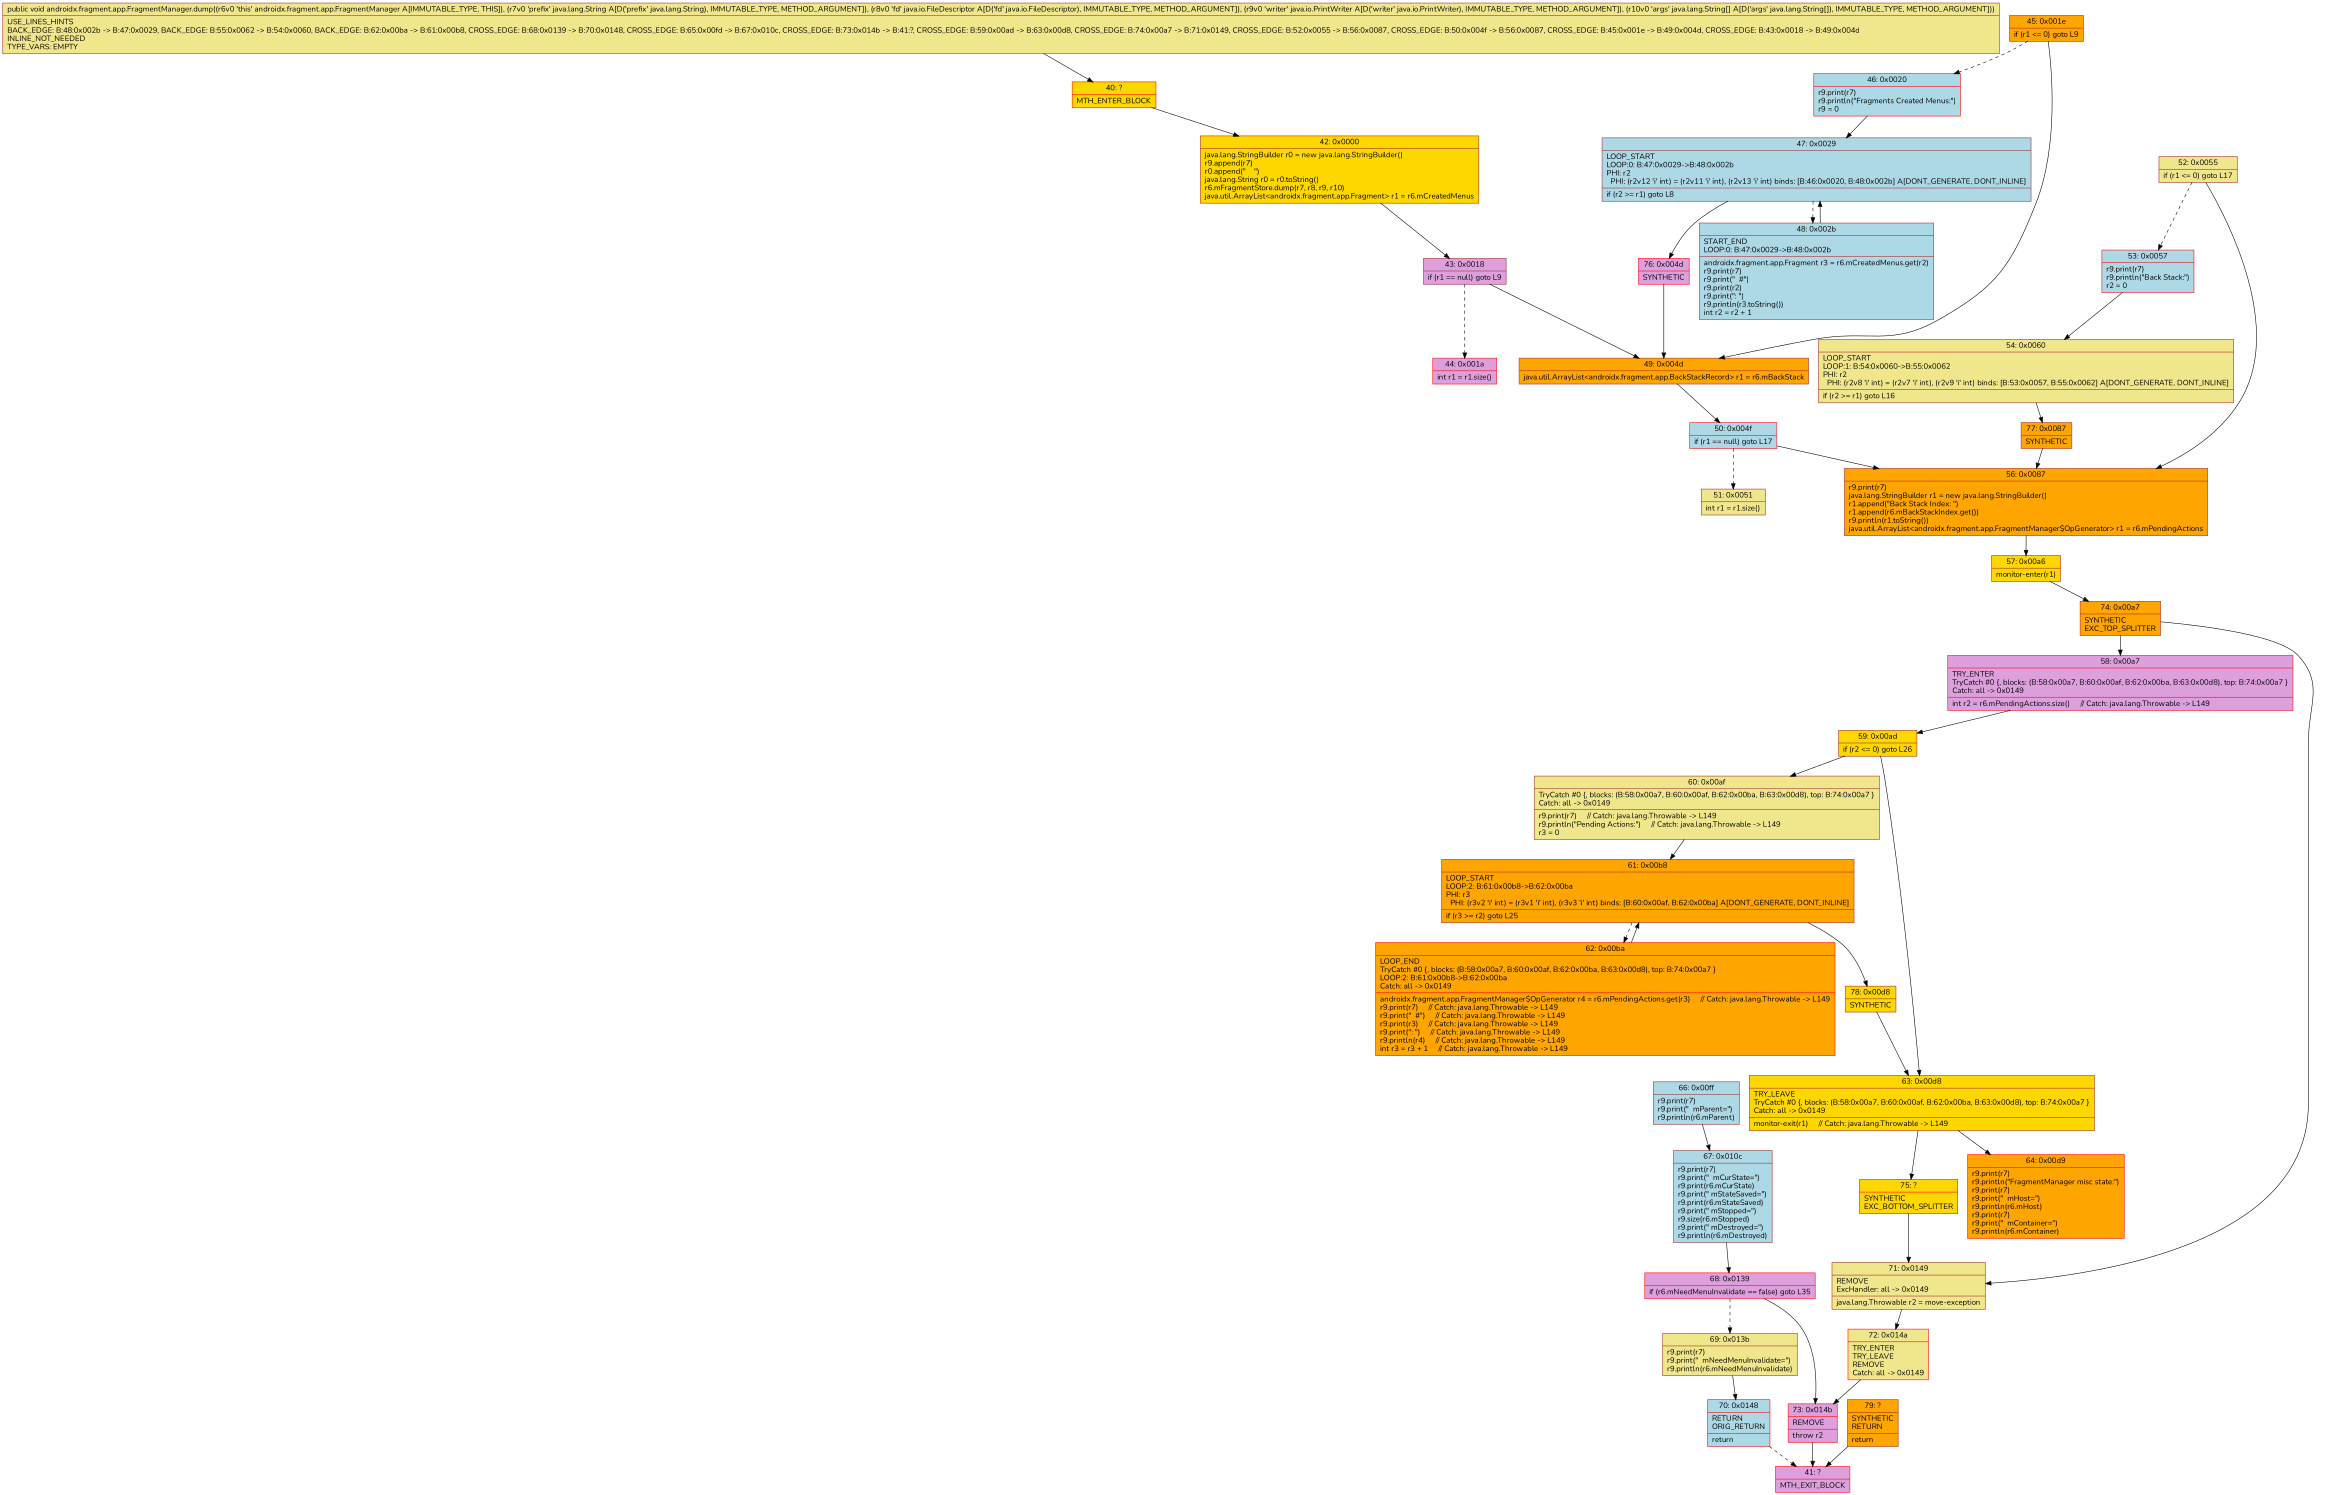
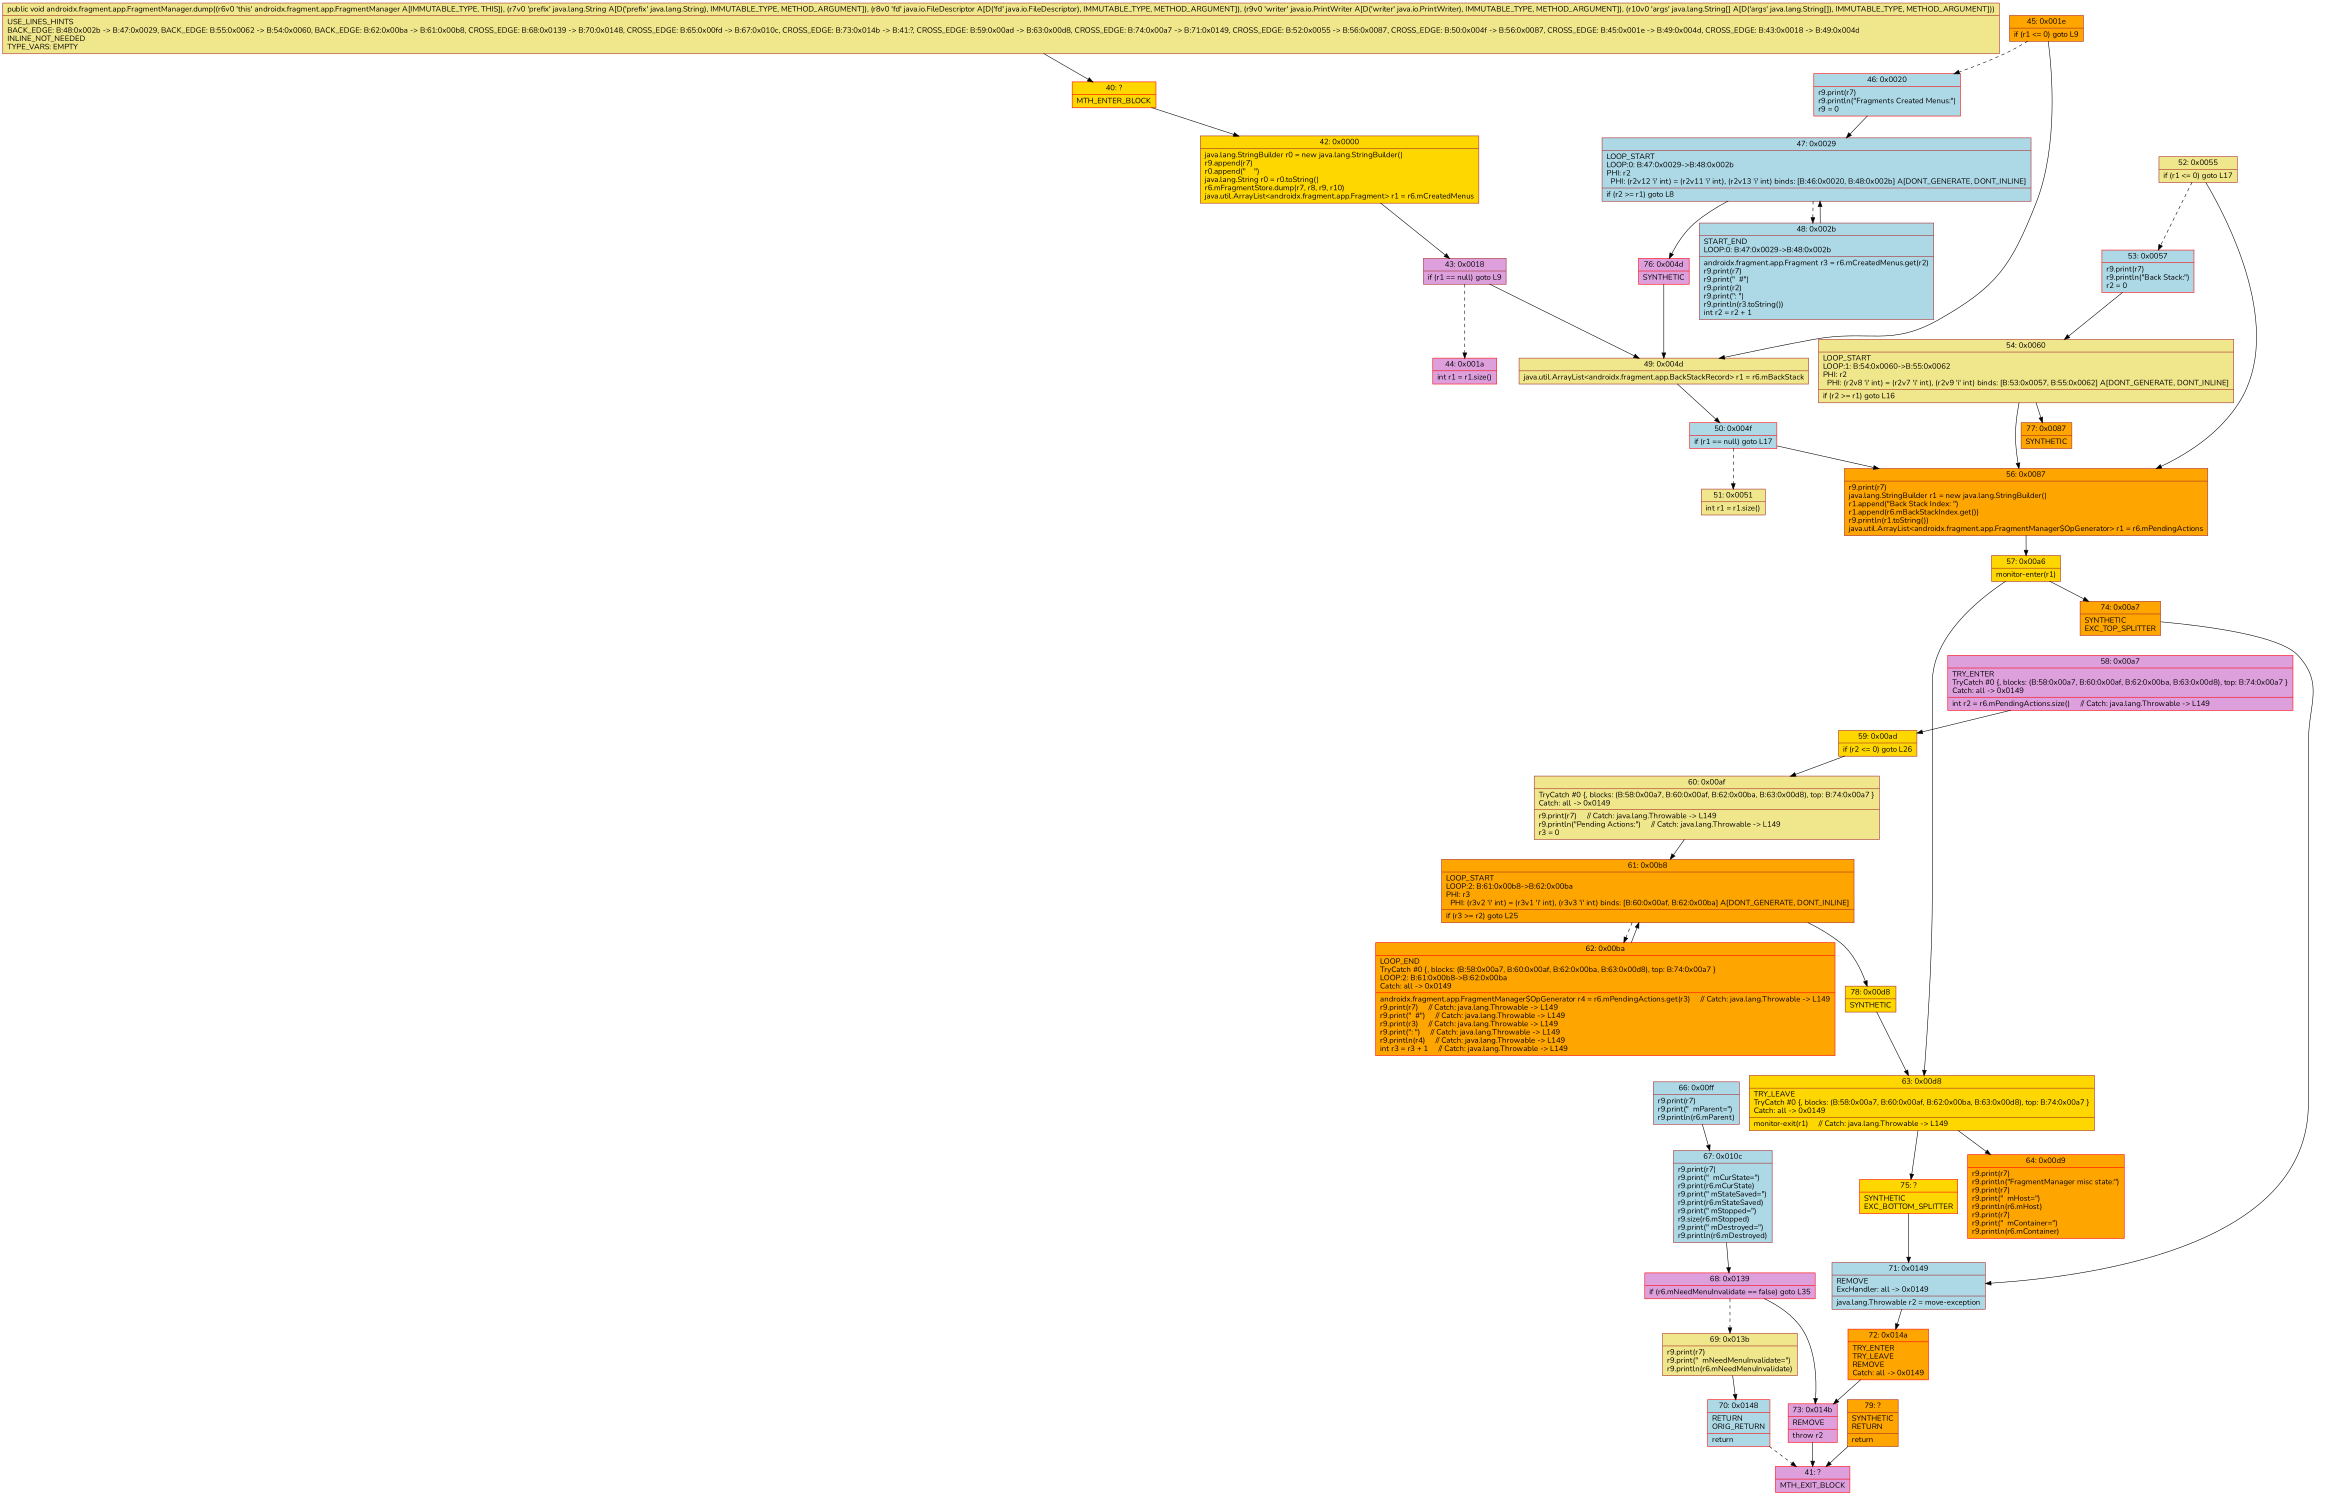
(1664, 371) -> (1664, 371)
(2040, 456) -> (2015, 433)
(2120, 643) -> none
(1903, 913) -> (1932, 811)
(1909, 1286) -> (1909, 1286)
(1888, 1354) -> (1888, 1354)
